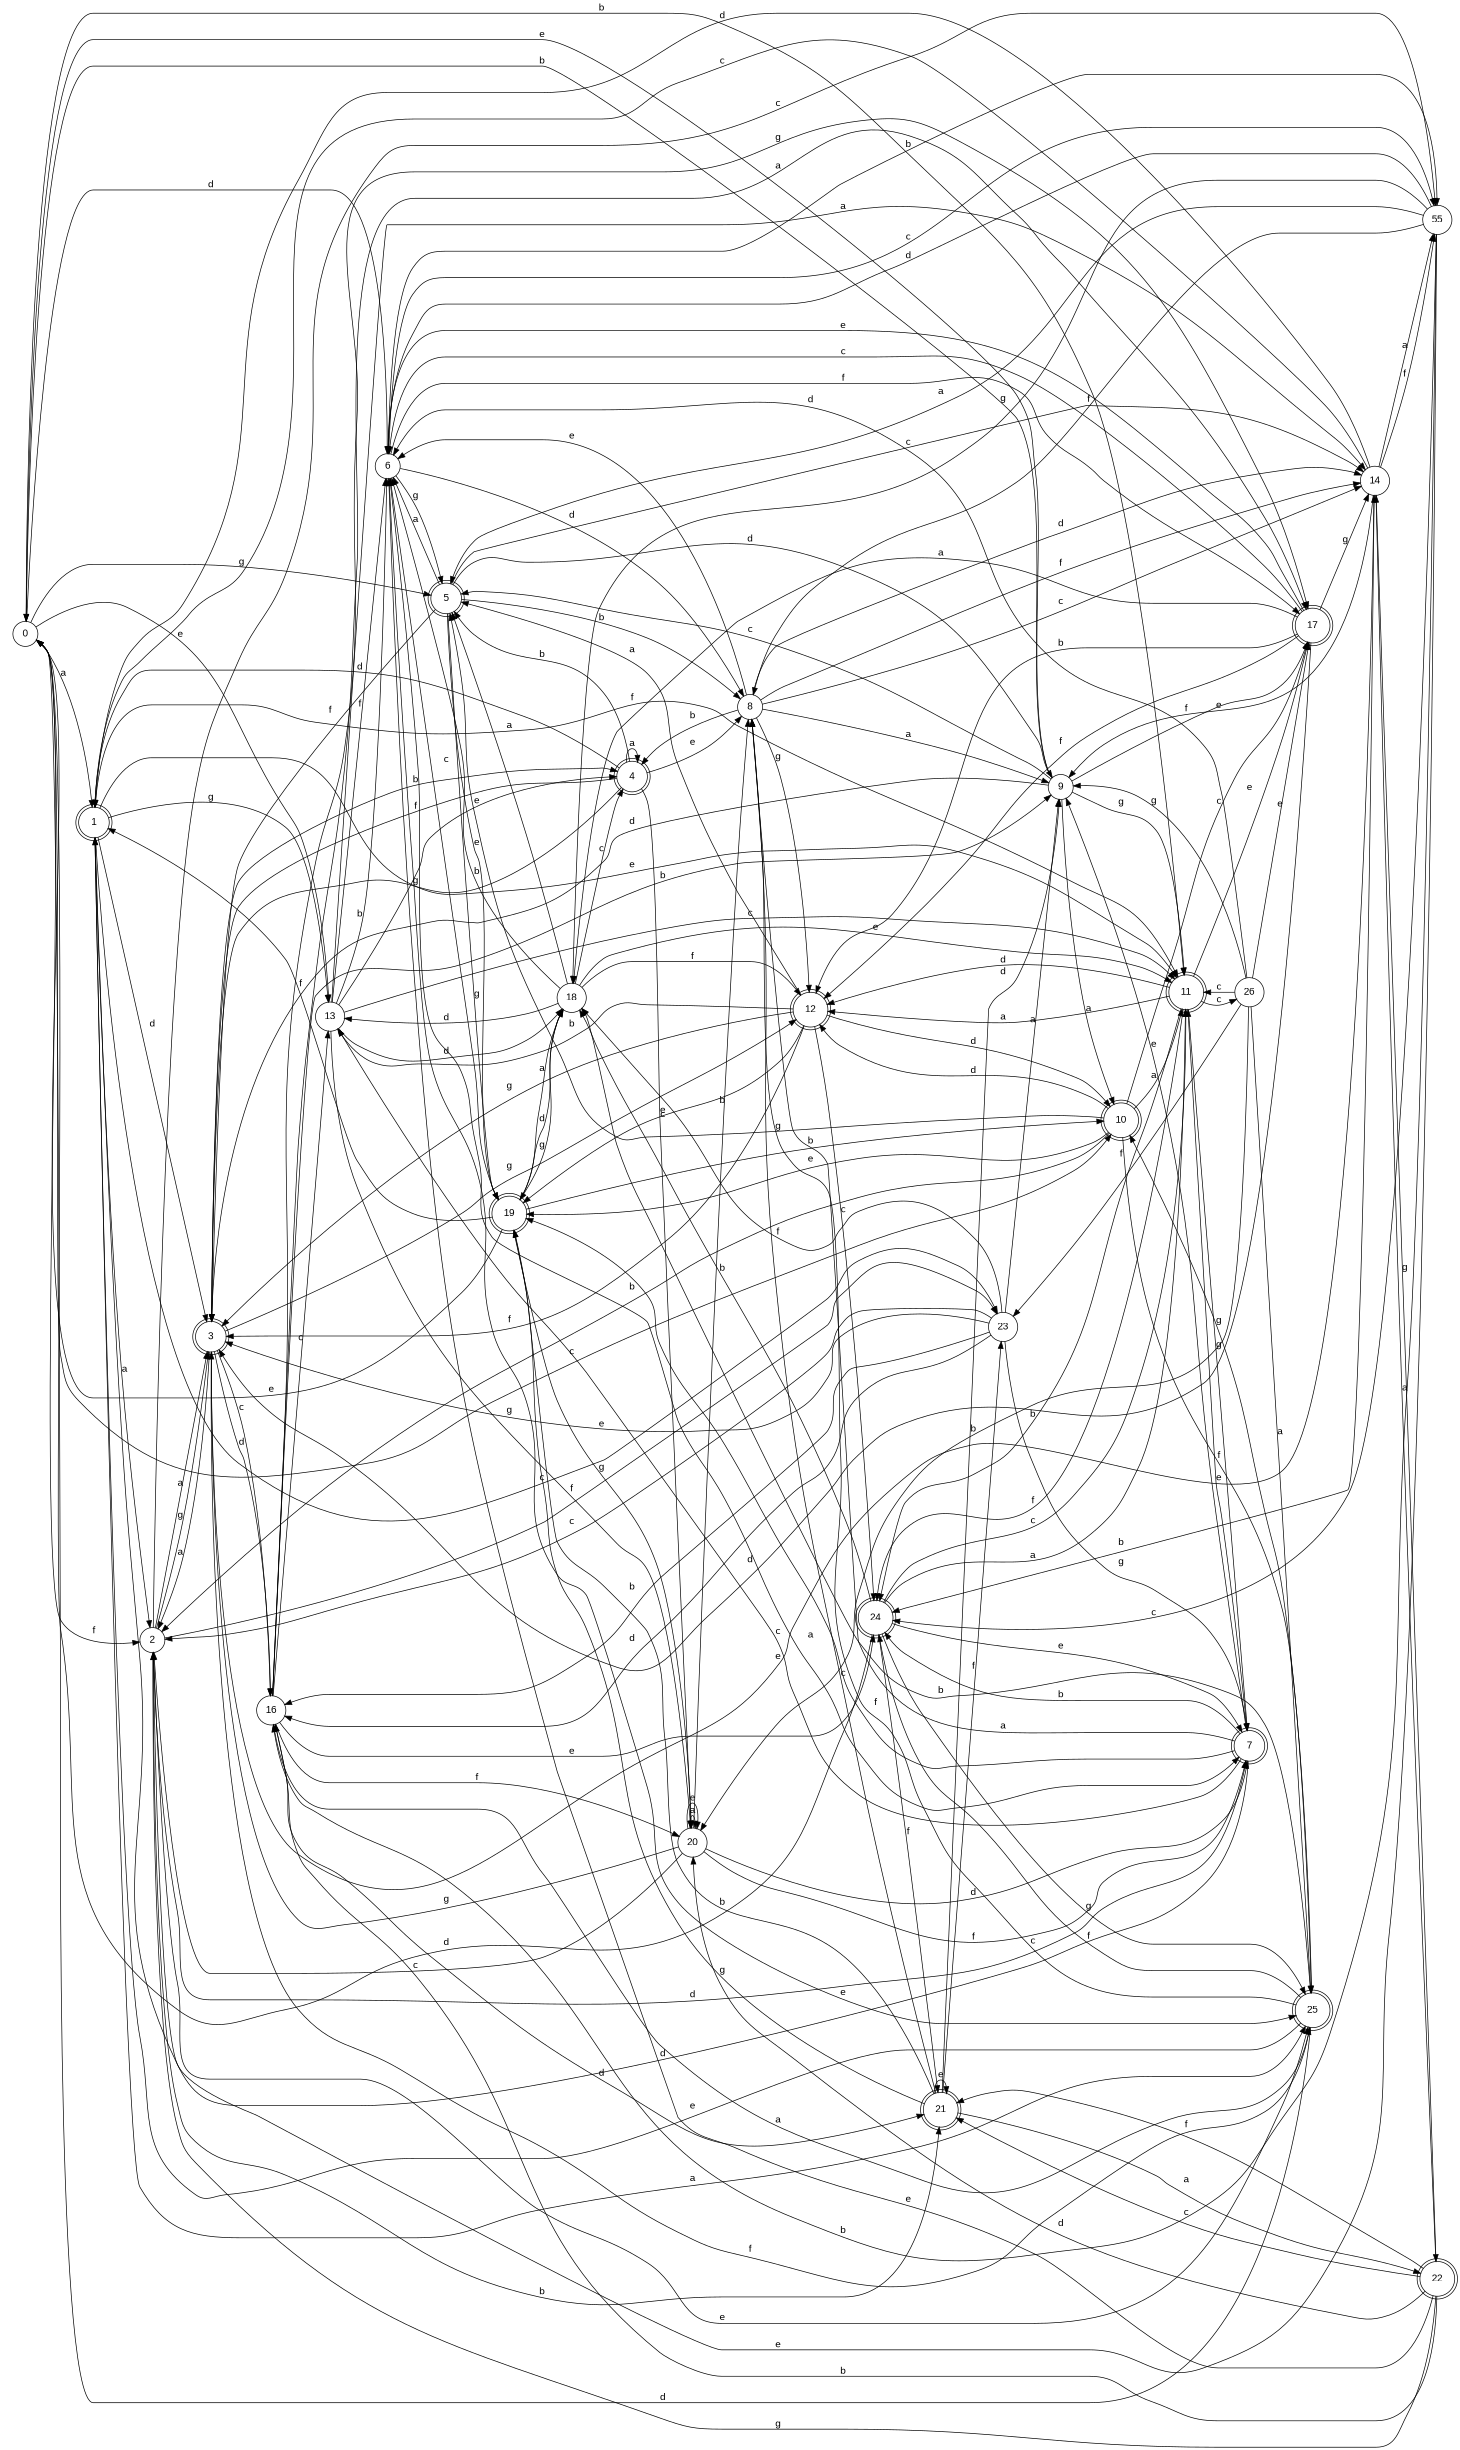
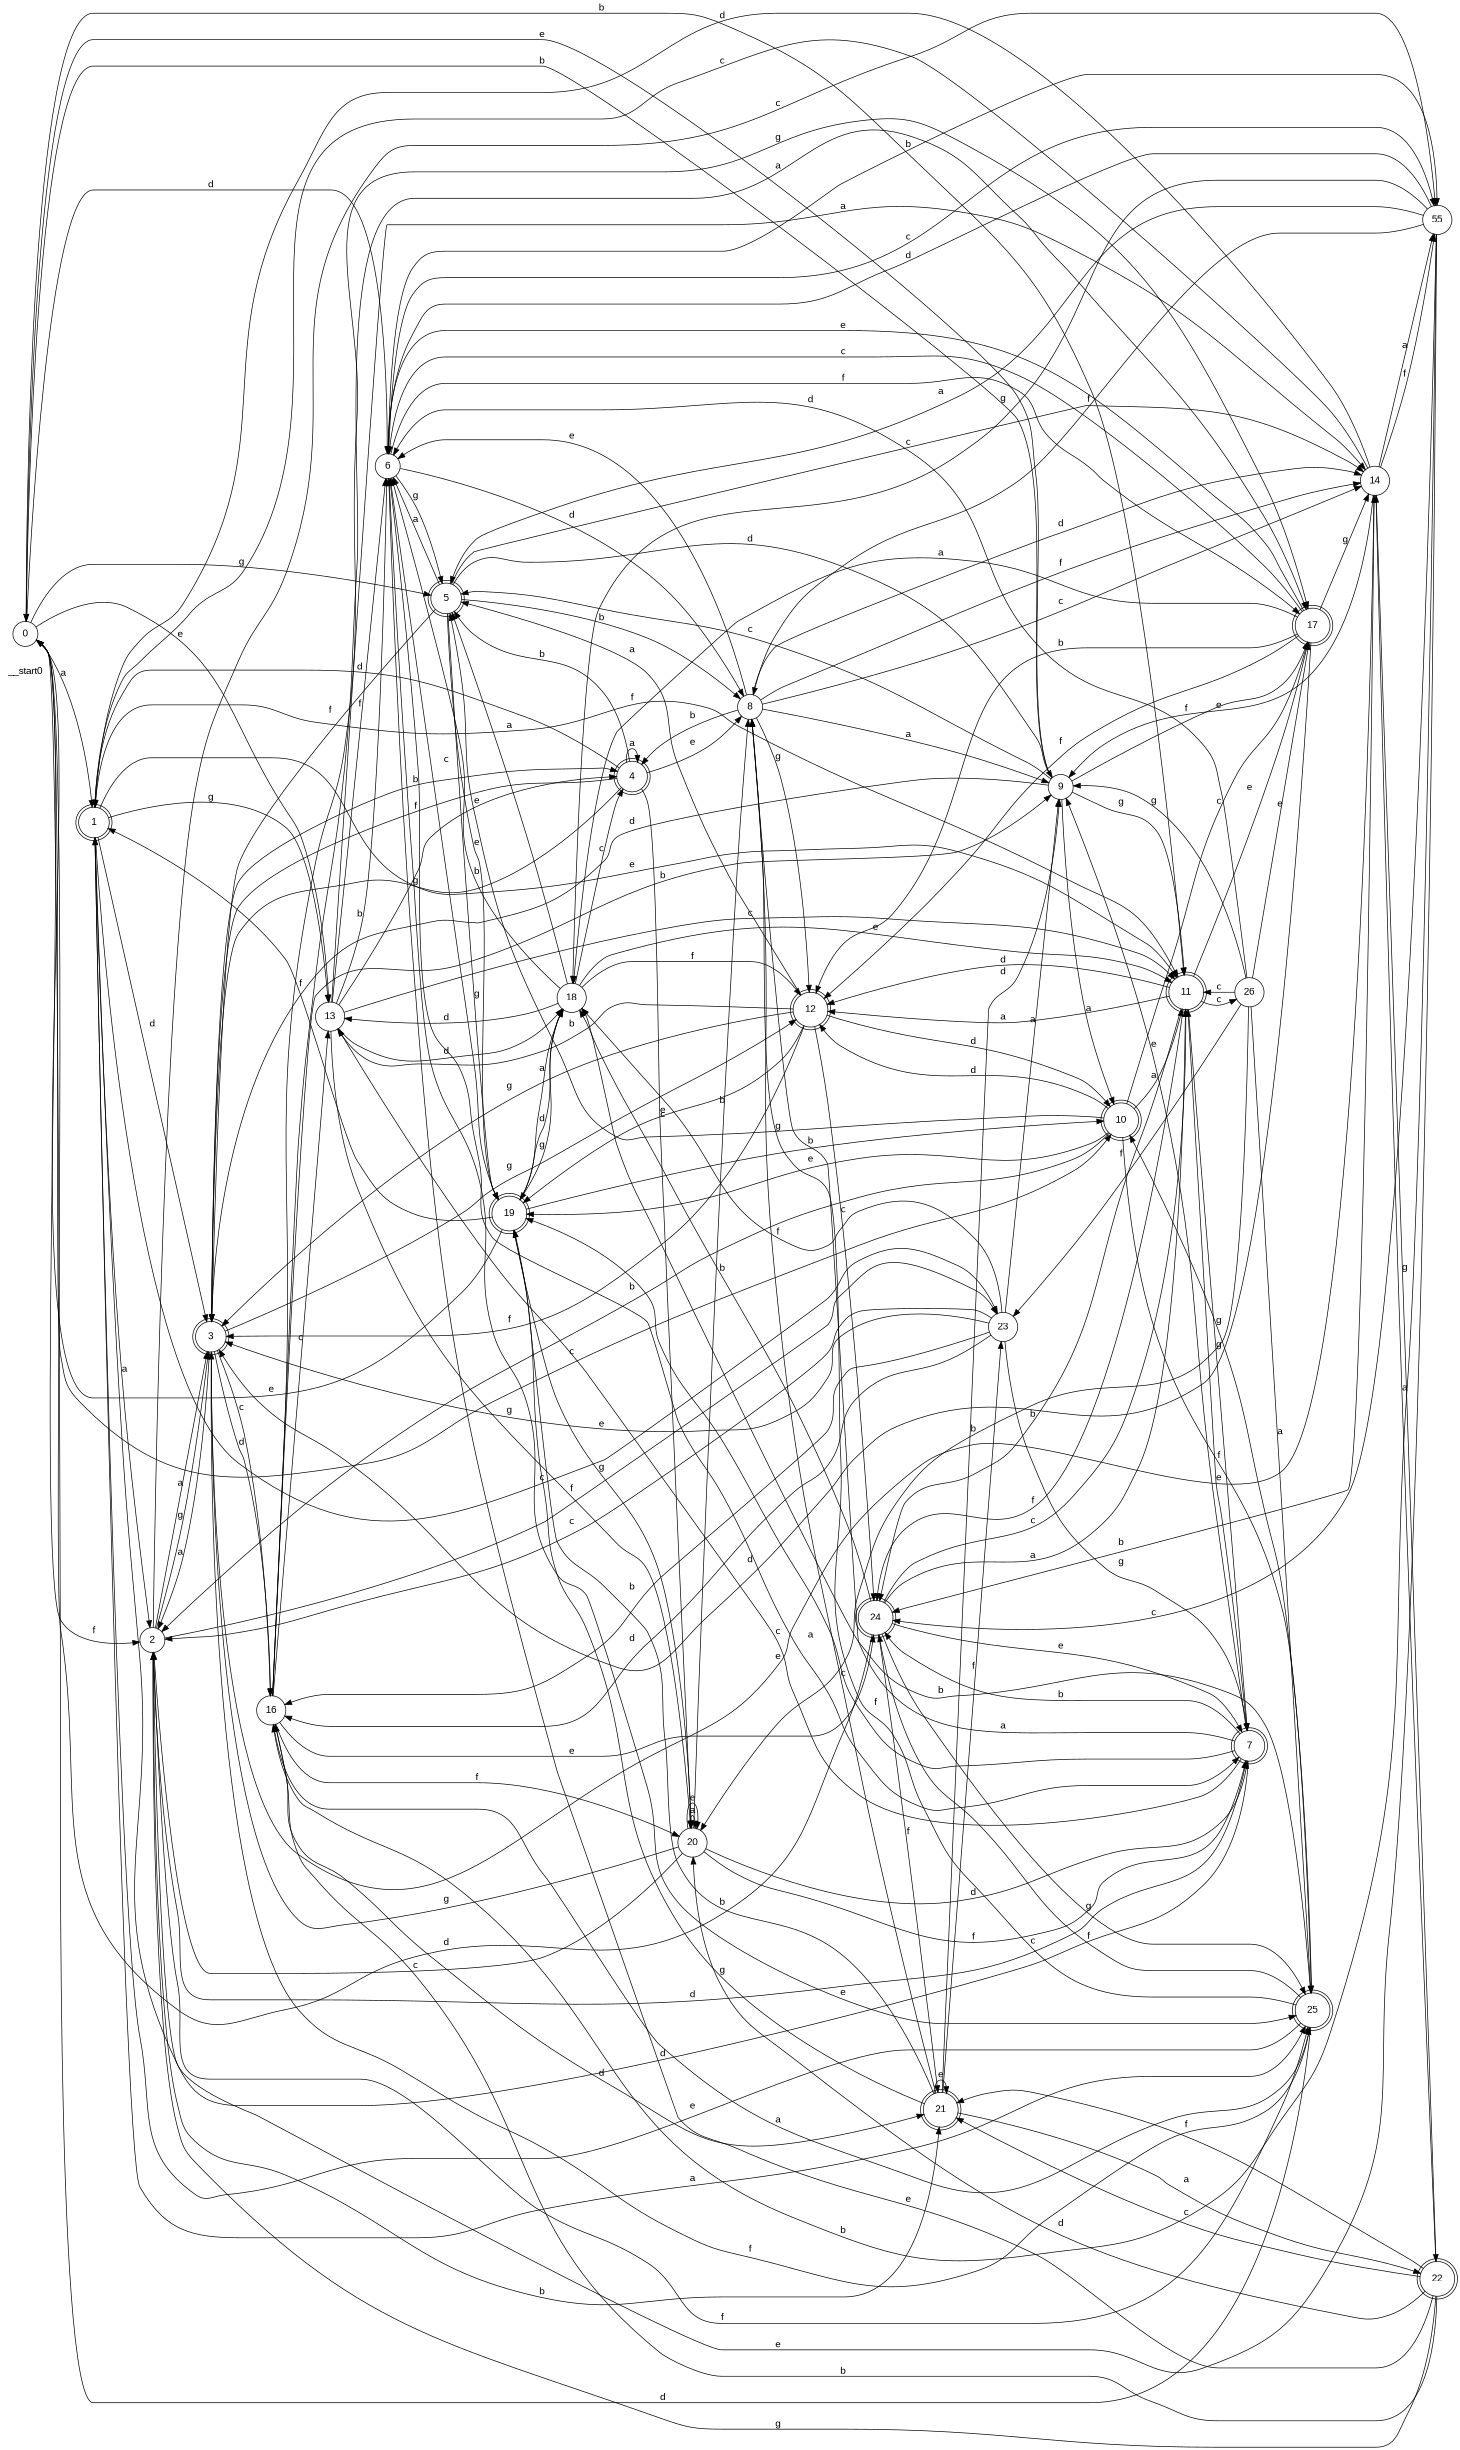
none -> (25, 671)
(722, 2317) -> (722, 2317)
